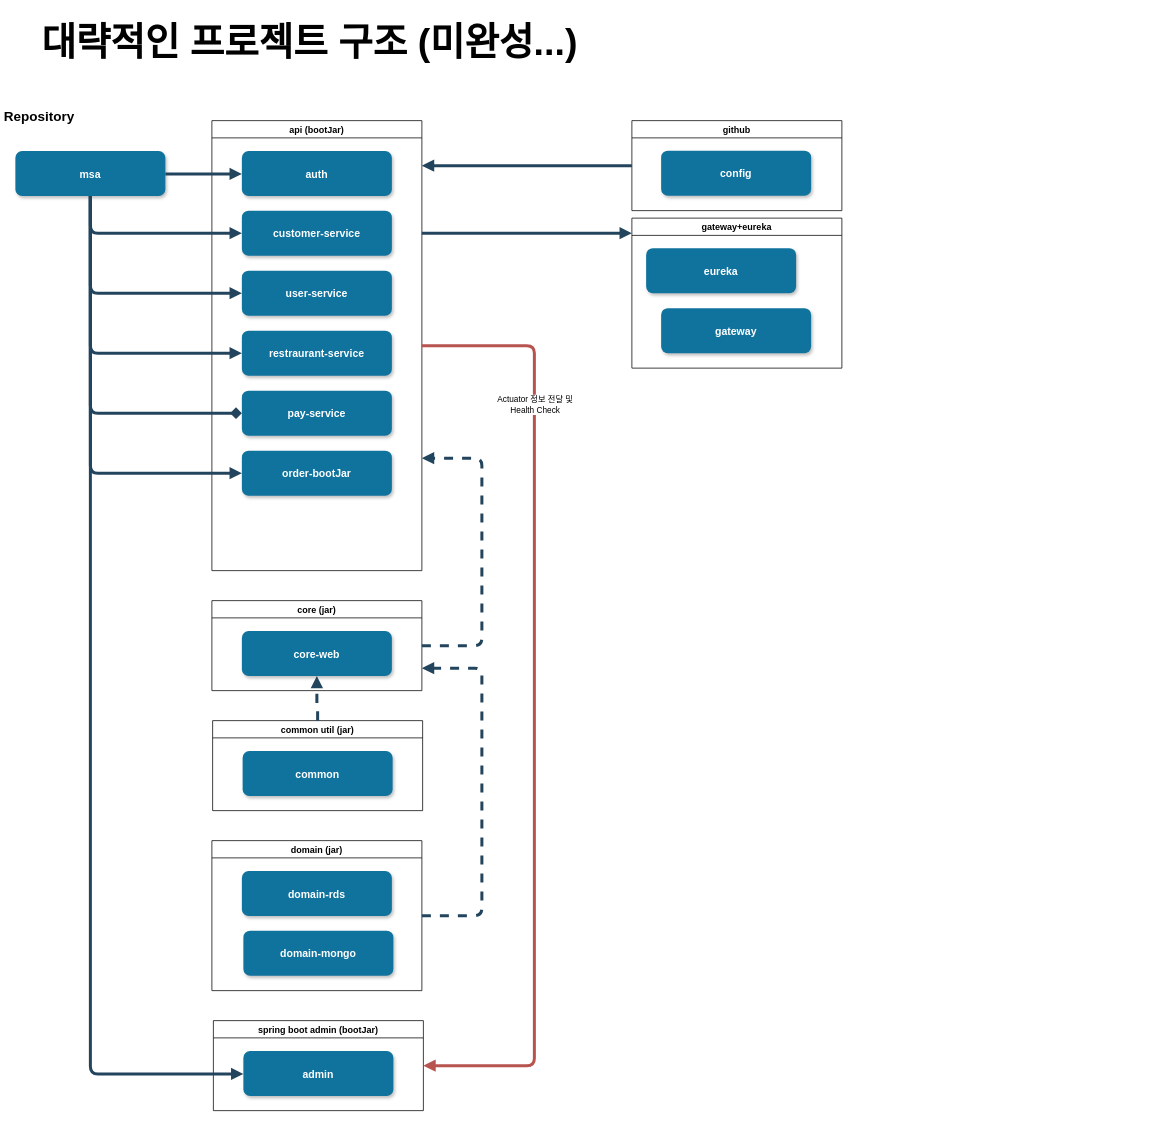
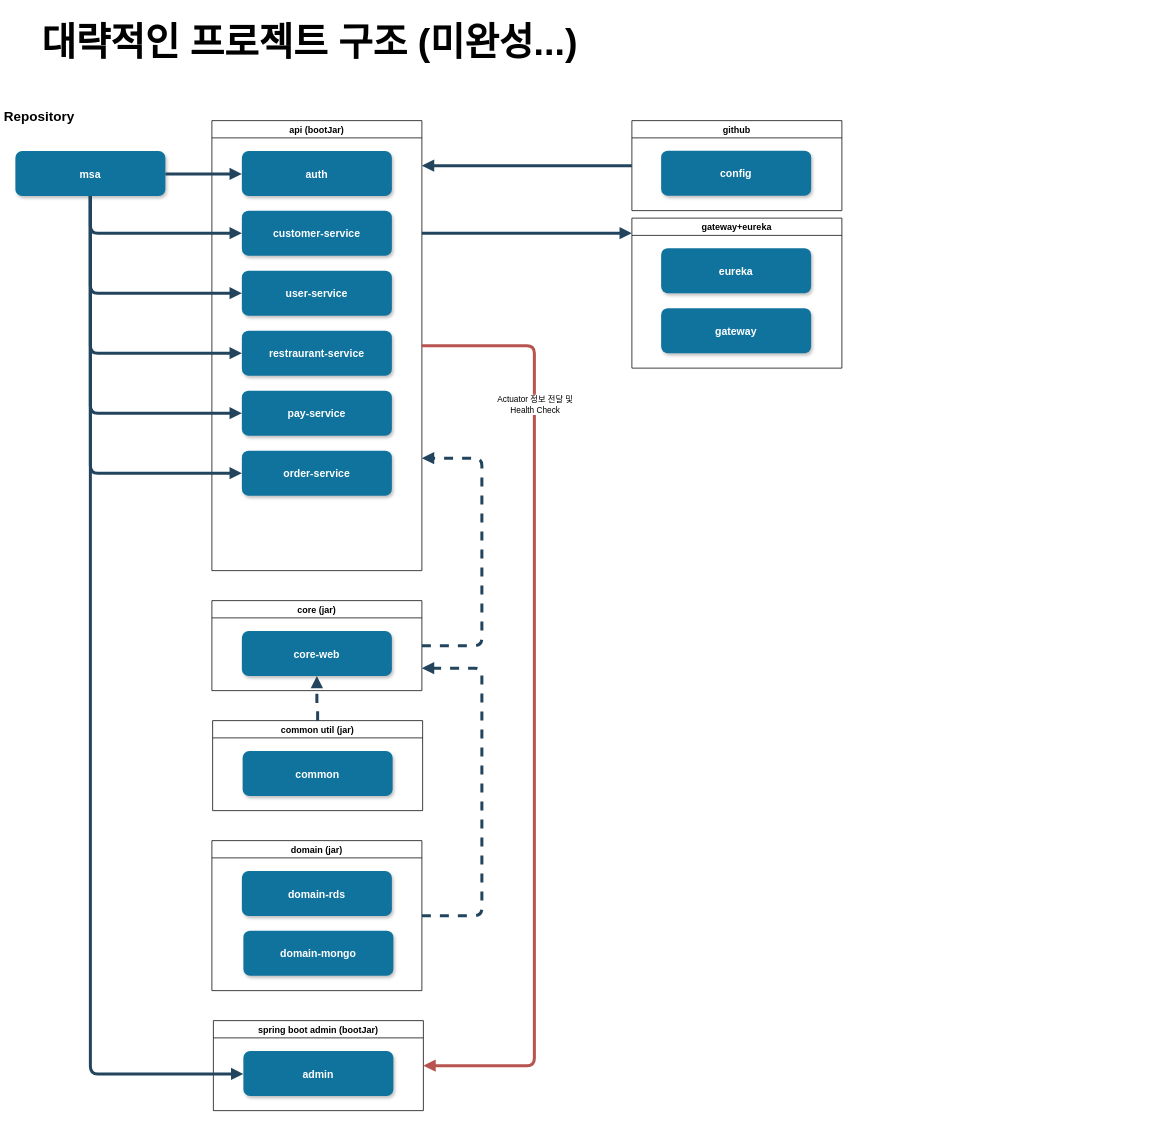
(721, 270) -> (736, 270)
(230, 413) -> (229, 413)
(317, 474) -> (317, 474)
